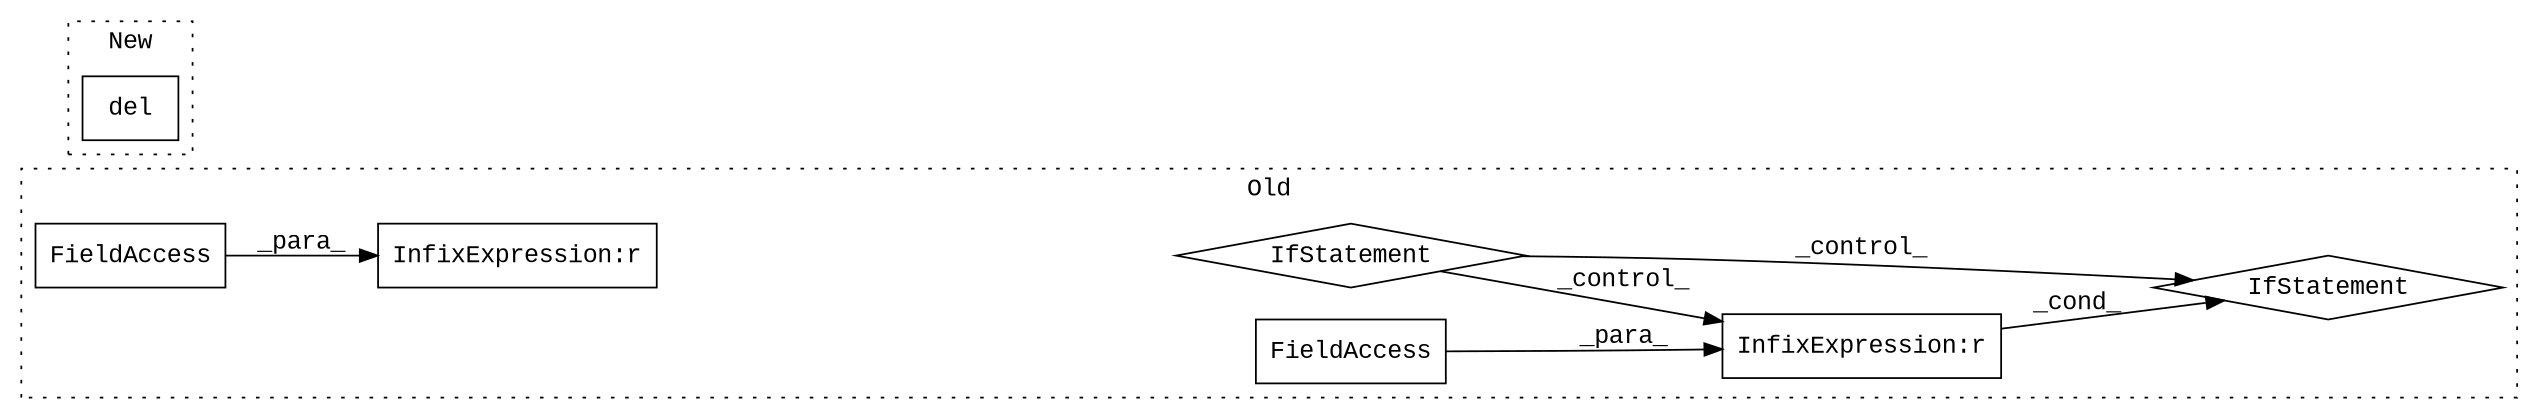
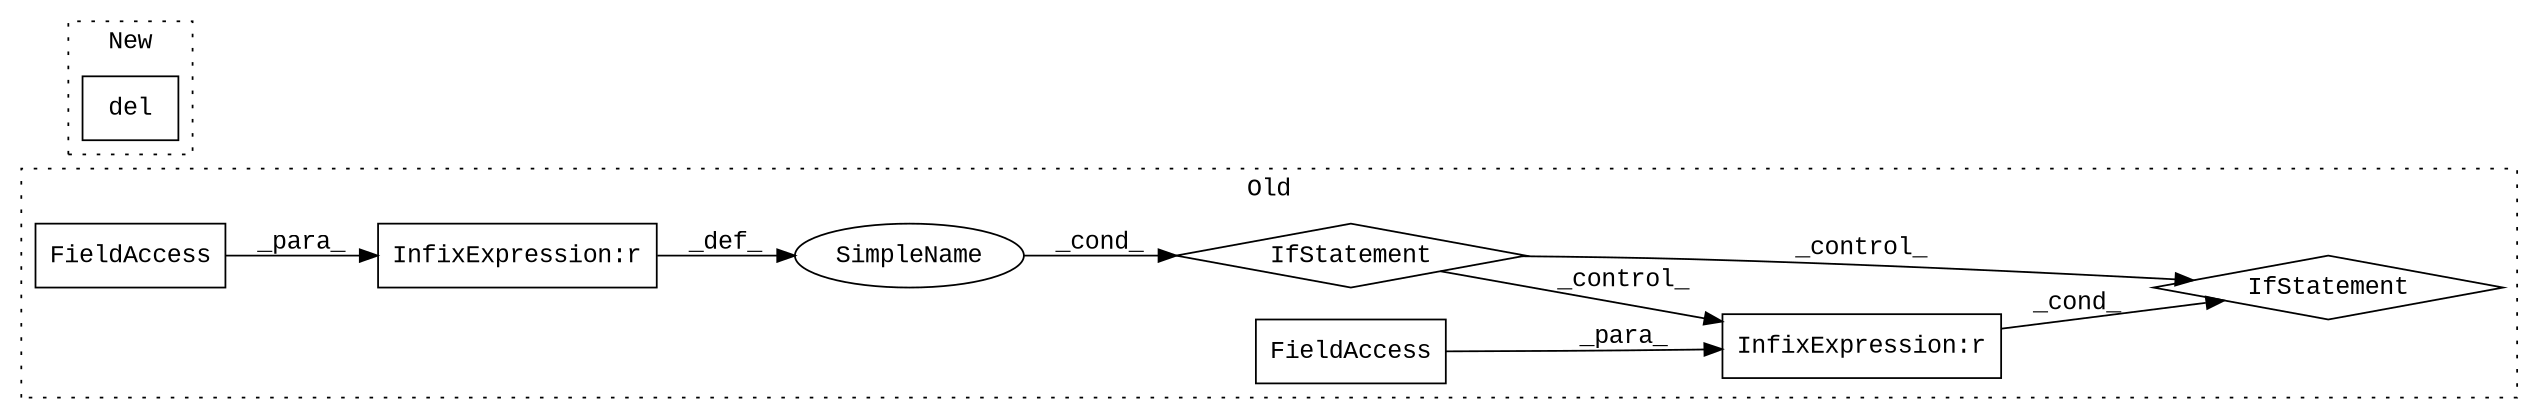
none -> (909, 256)
